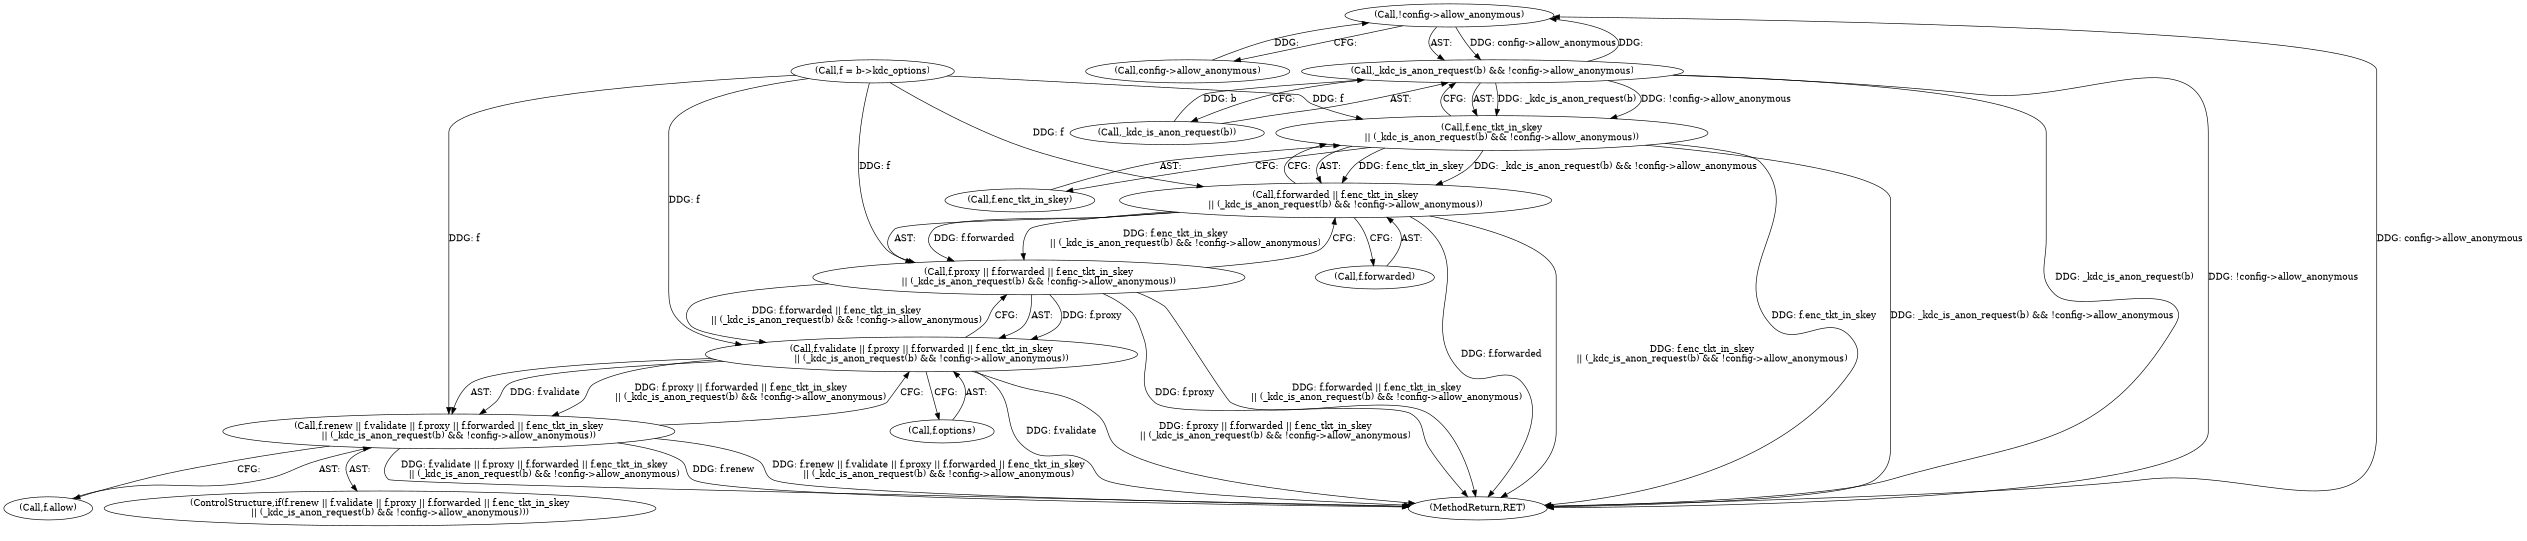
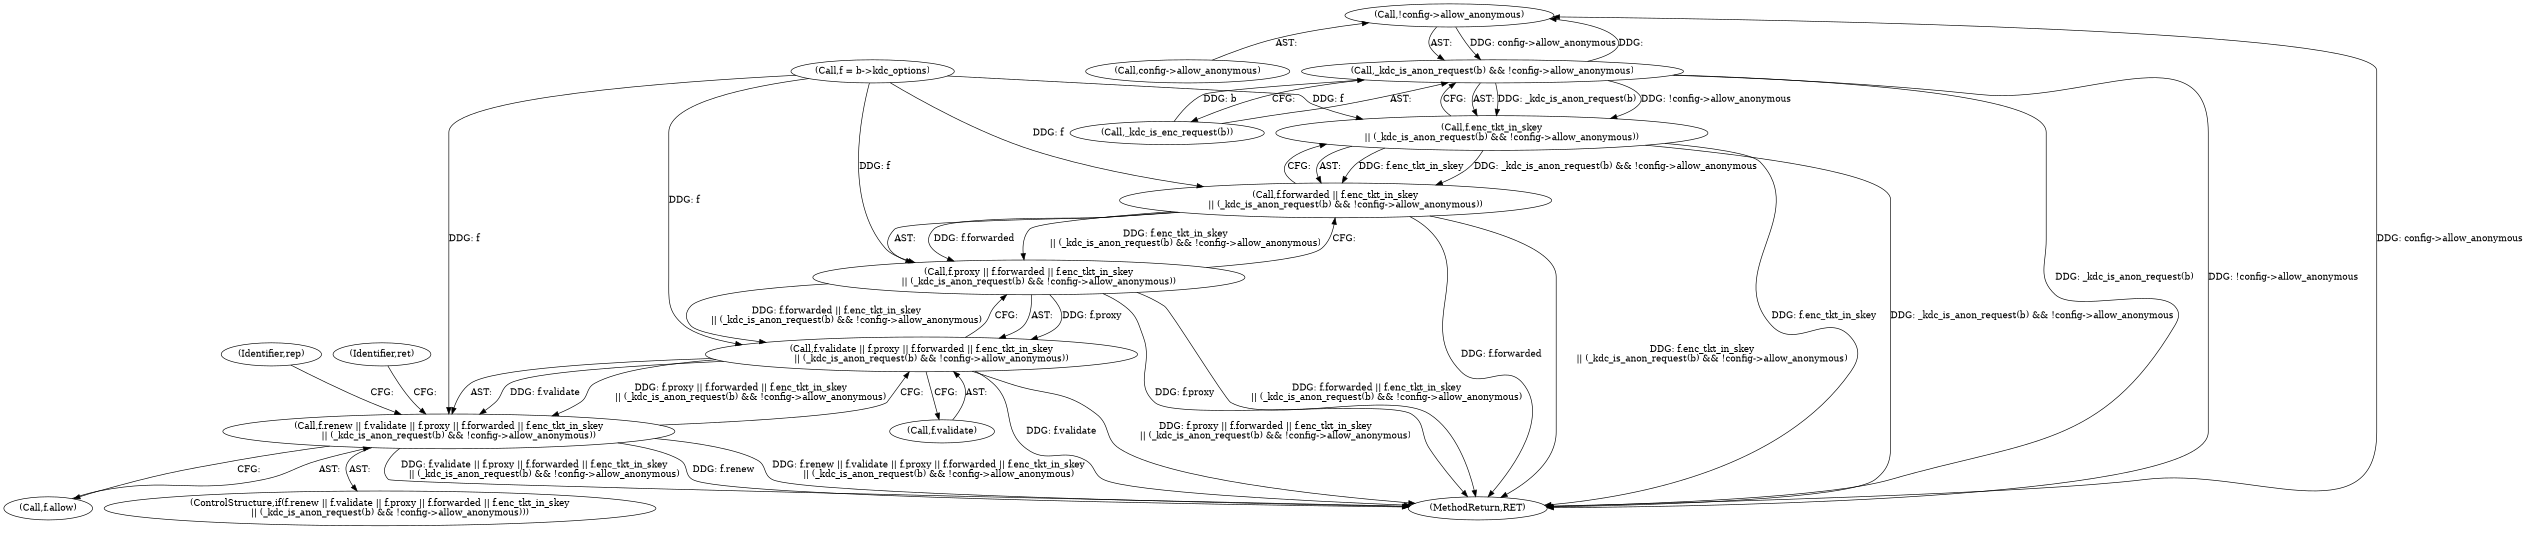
(1288, 43) -> (1288, 43)
(1322, 43) -> none
(1167, 133) -> (1167, 133)
(1020, 200) -> none
(1375, 277) -> none
none -> (271, 354)
none -> (382, 354)
(942, 431) -> (942, 431)
